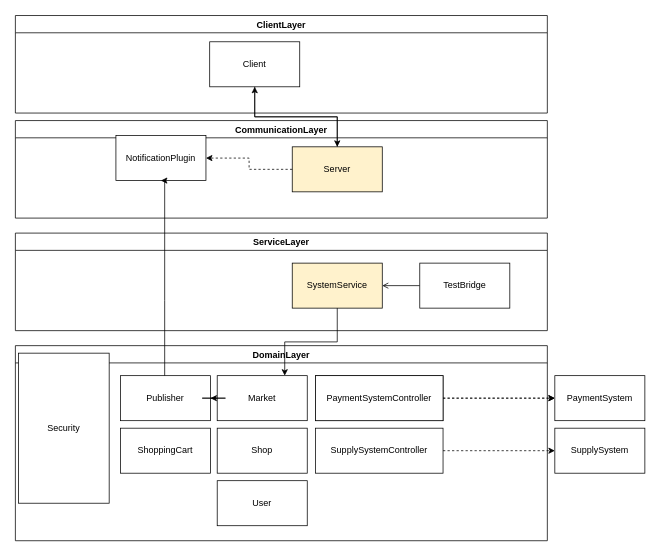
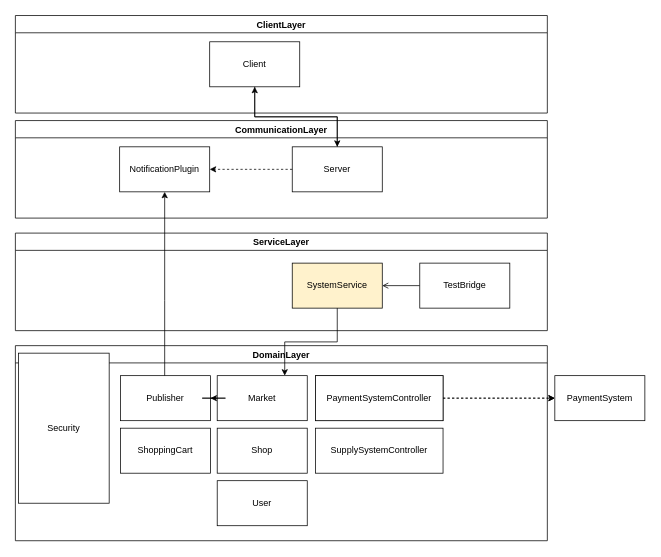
(161, 158) -> (165, 169)
(337, 169) -> (337, 169)
(496, 450) -> none
(600, 450) -> none
